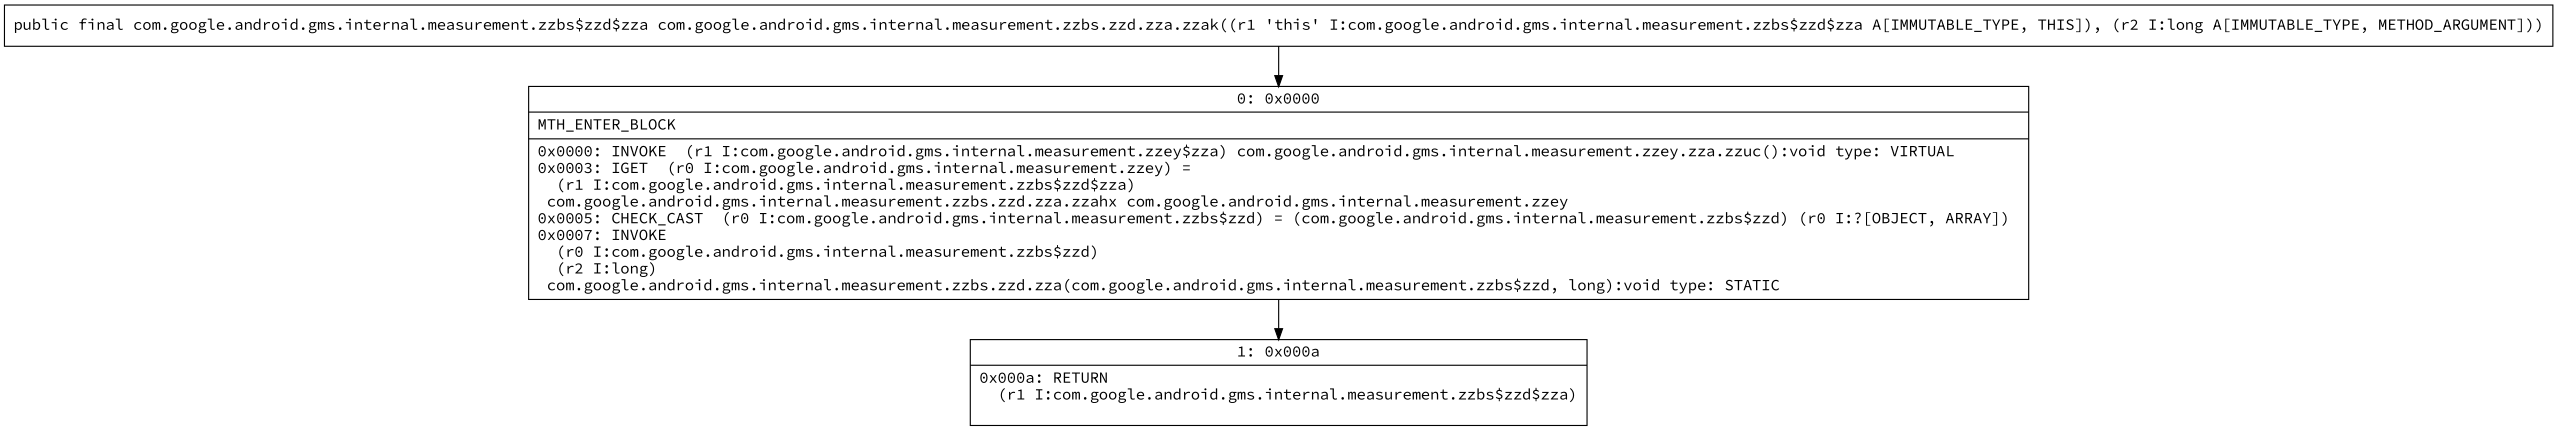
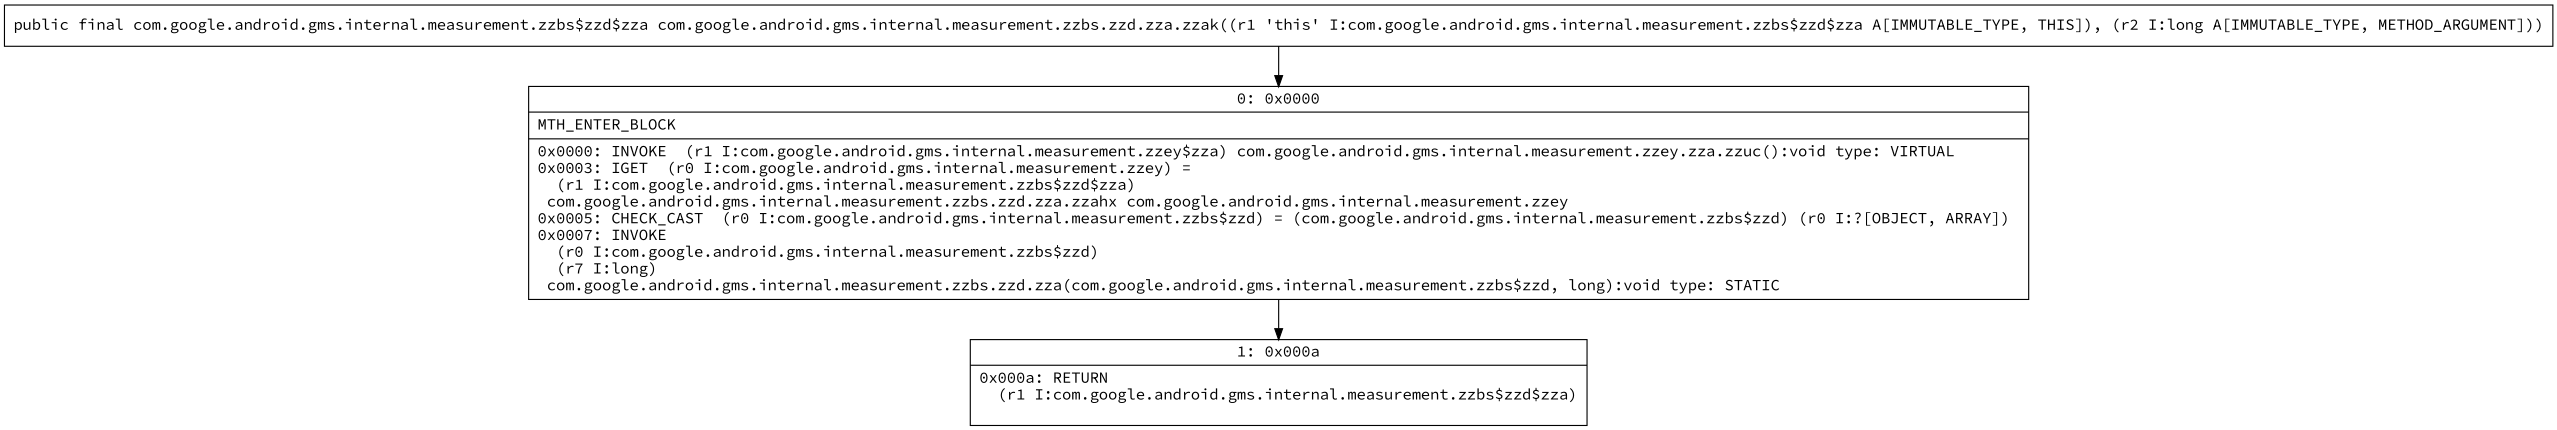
(598, 269) -> (598, 269)
